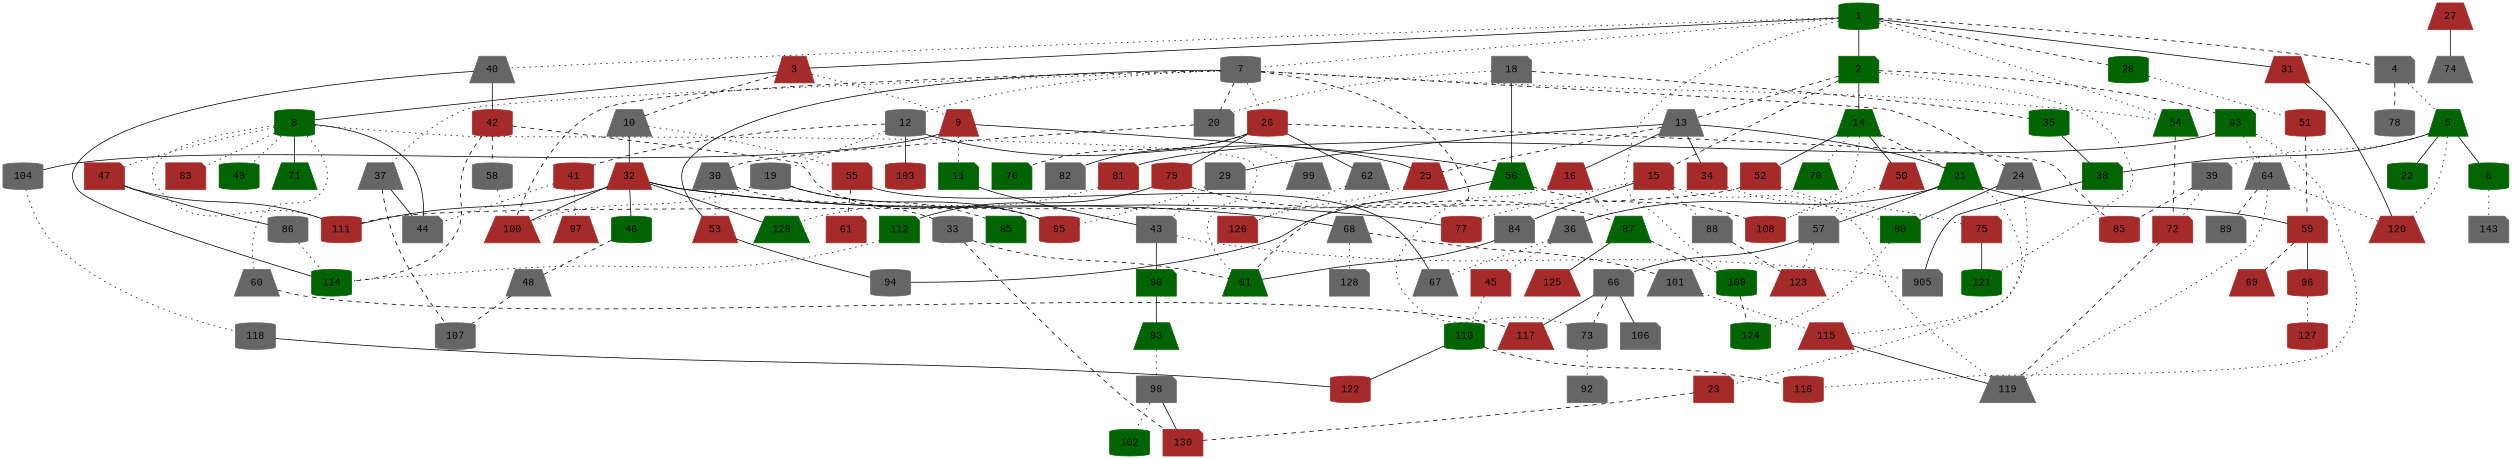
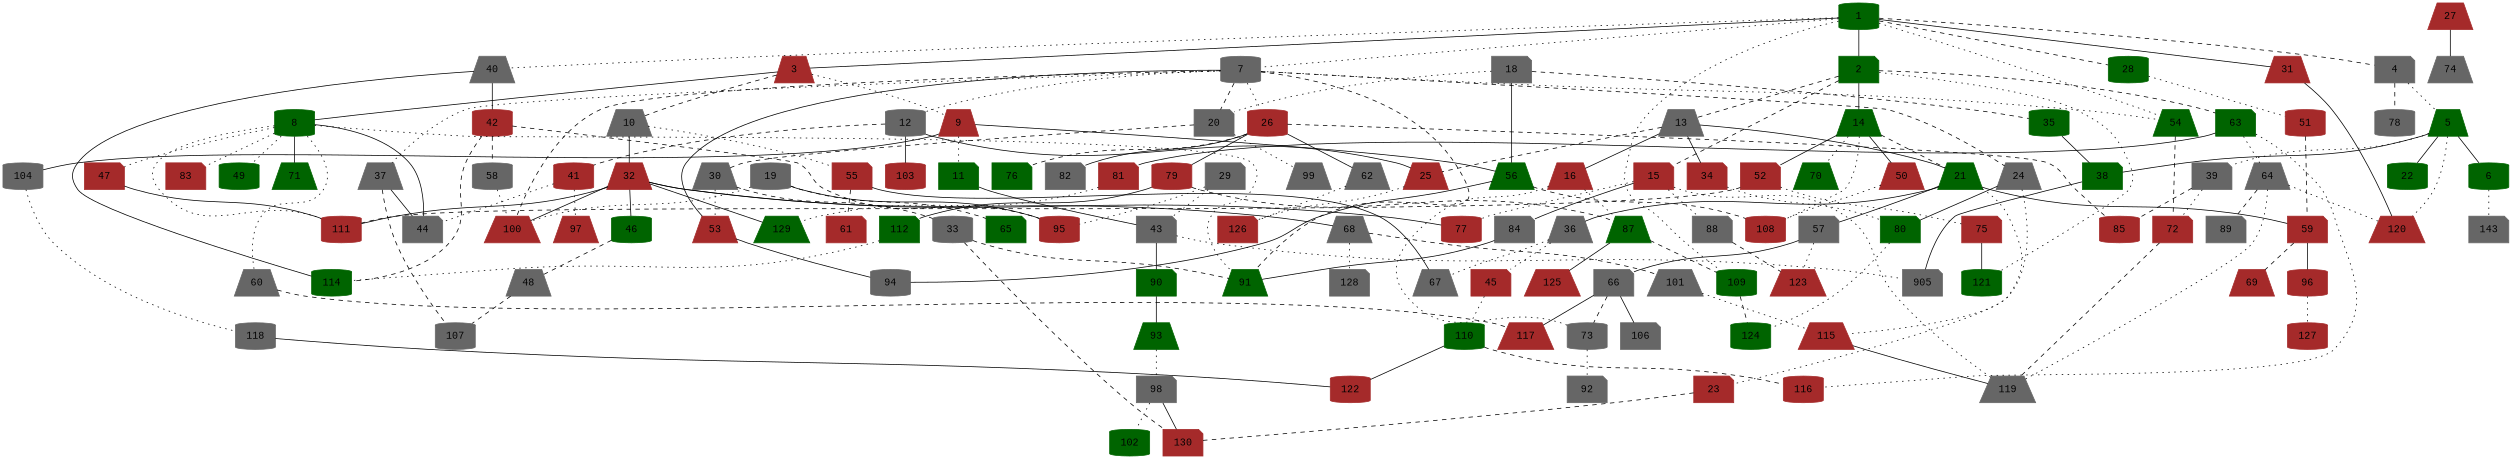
(1485, 138) -> none
(852, 144) -> none
(288, 229) -> none
